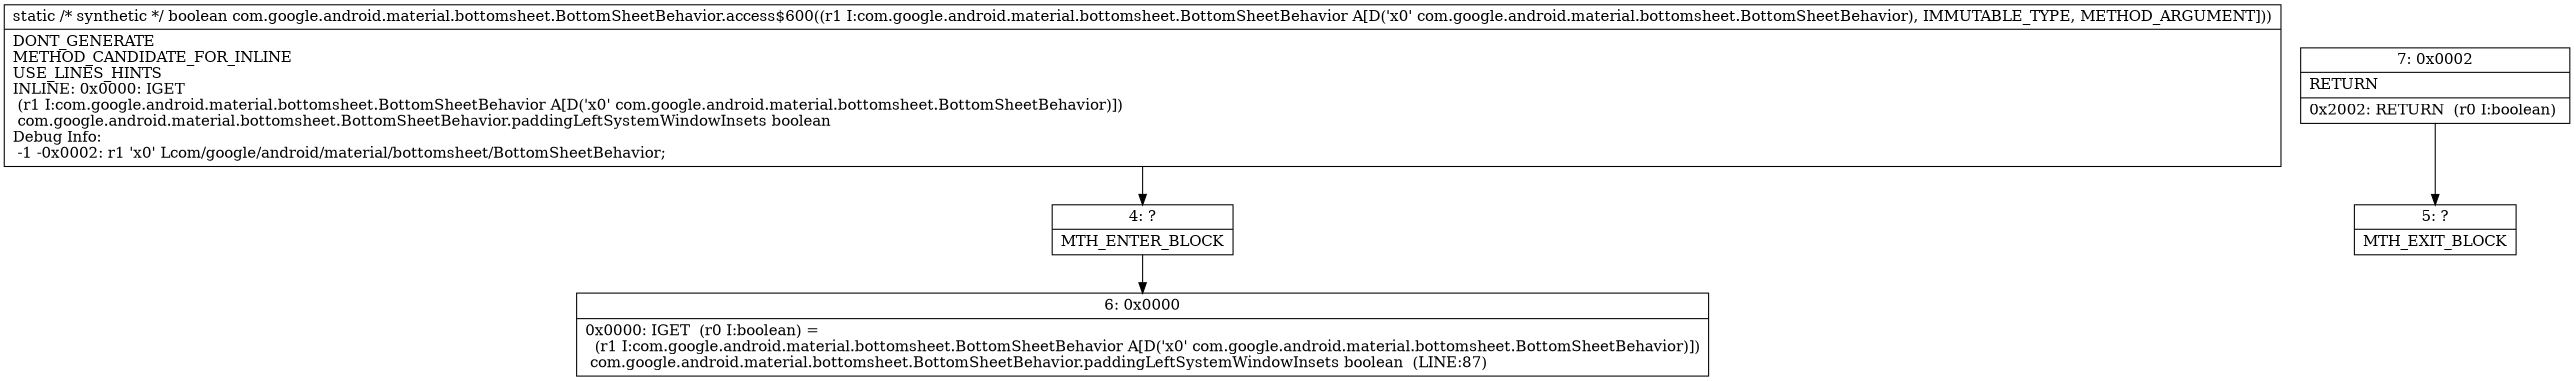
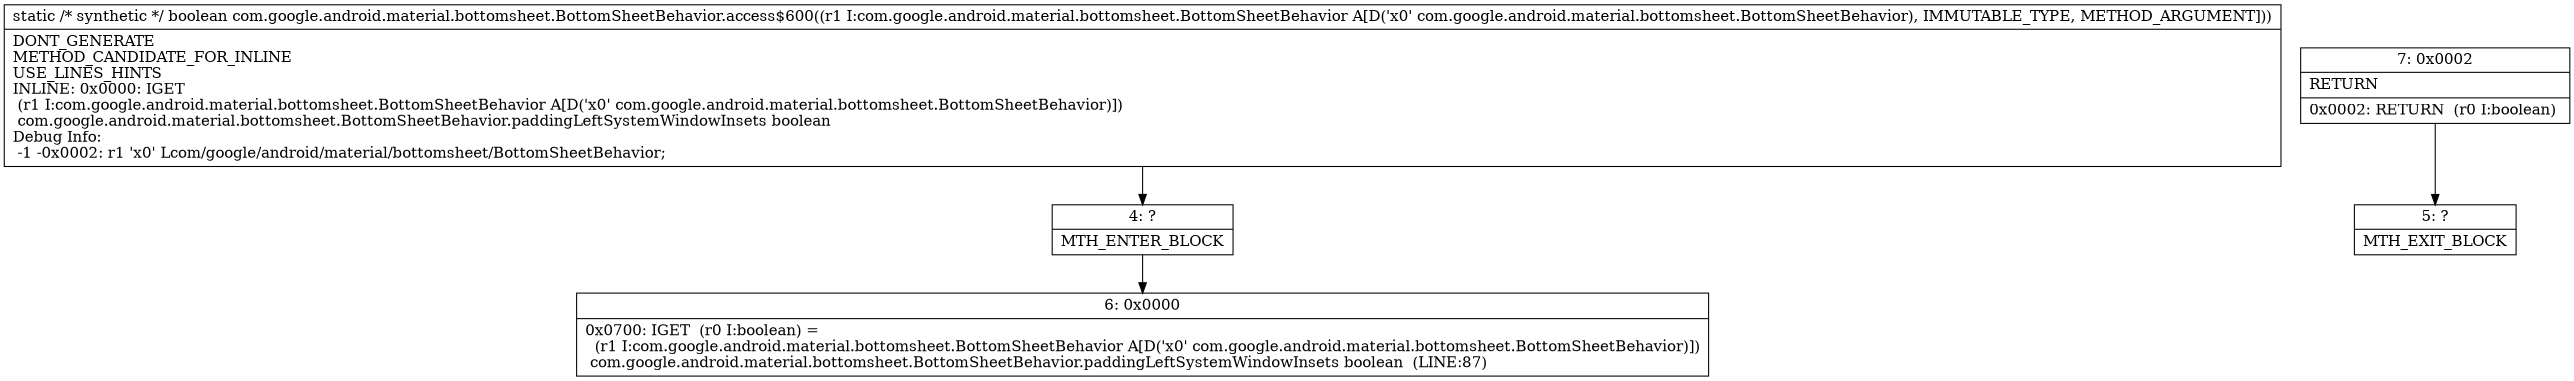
(2435, 110) -> (2435, 110)
(705, 331) -> (705, 331)
